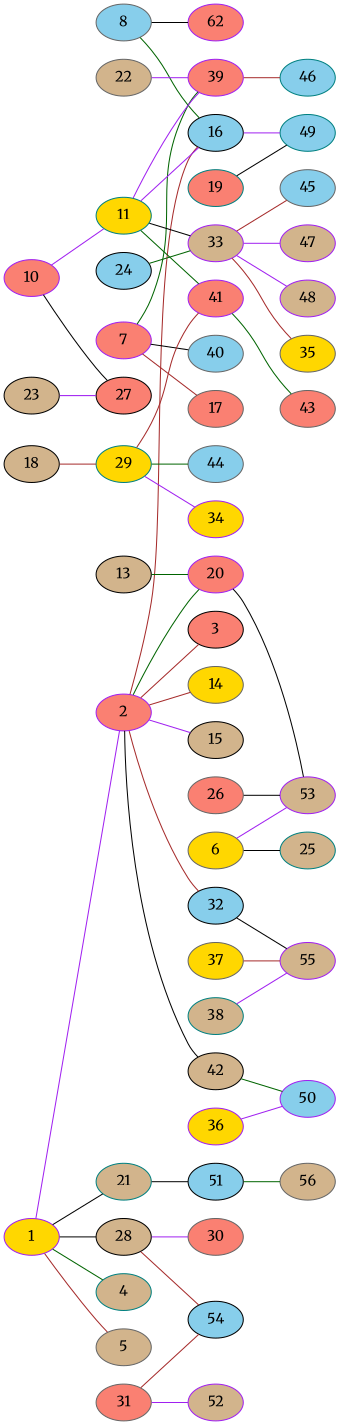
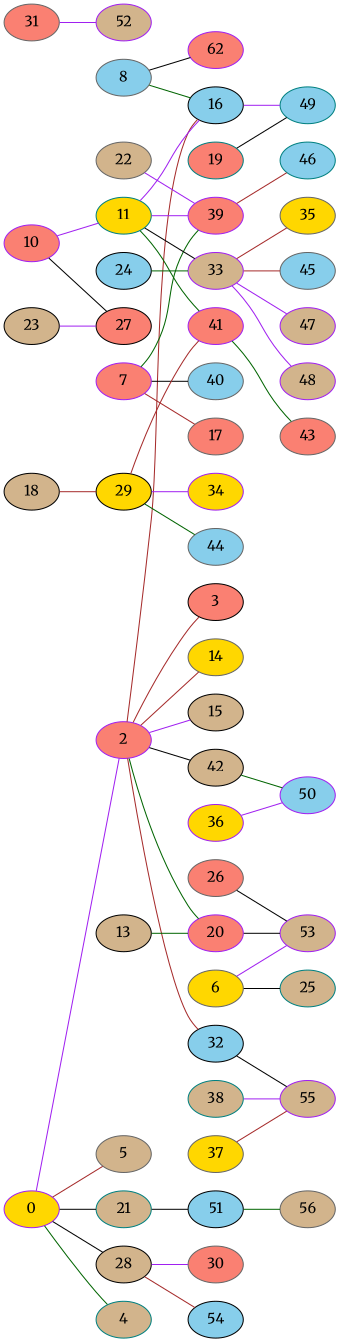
(124, 464) -> (124, 492)
(32, 1237) -> (32, 1209)
(170, 1361) -> none
